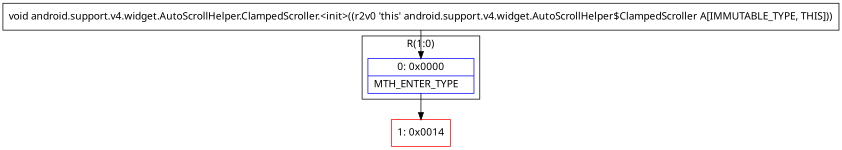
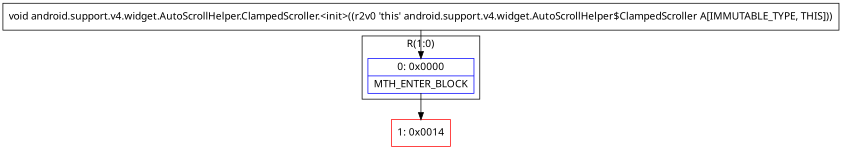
(416, 84) -> (421, 84)
